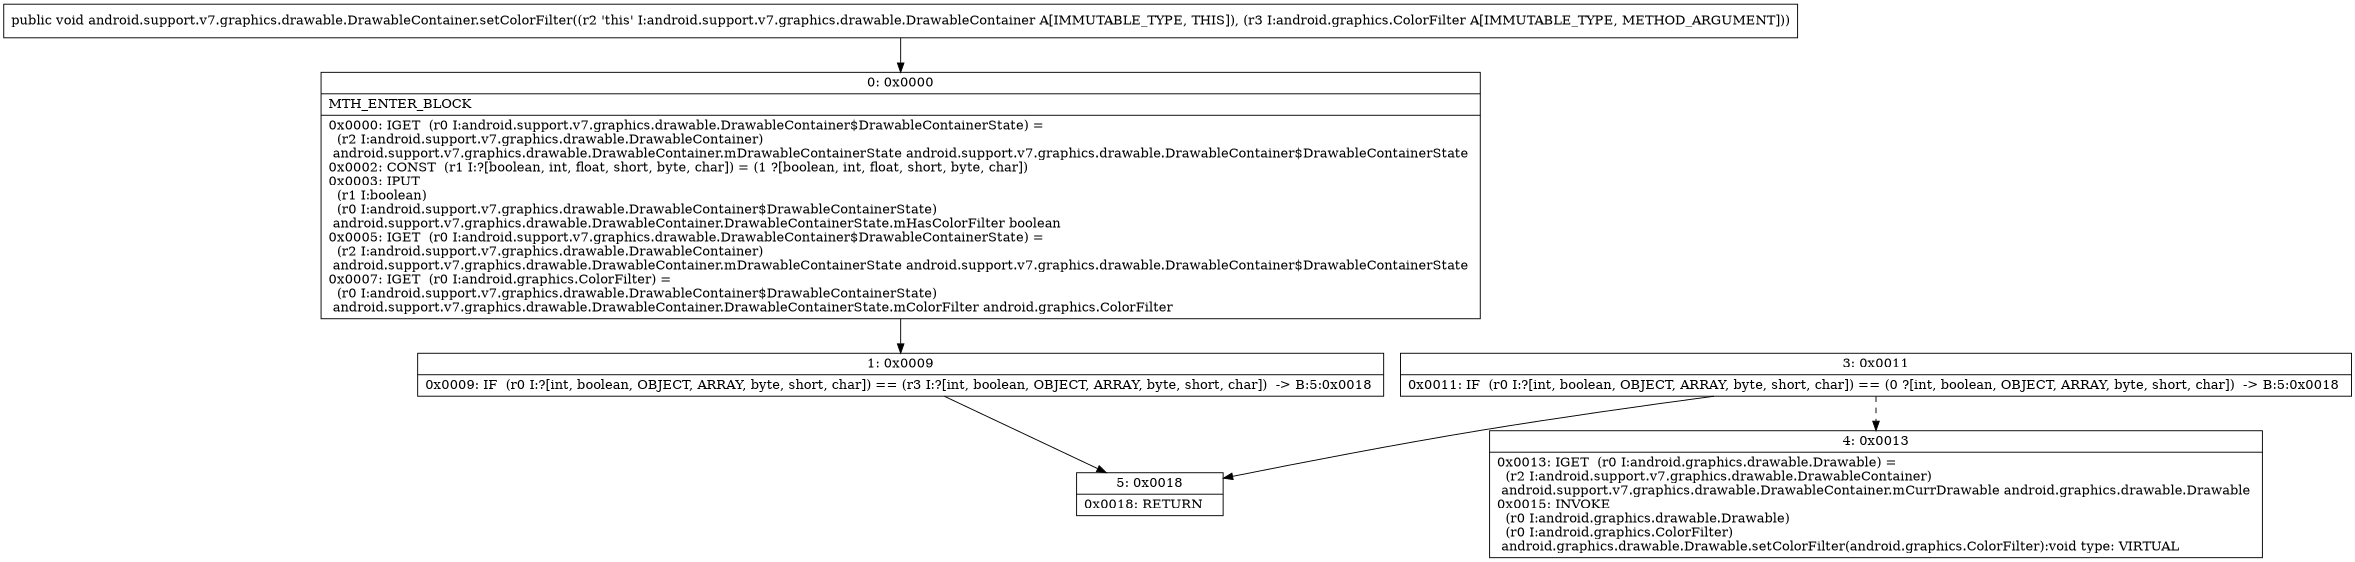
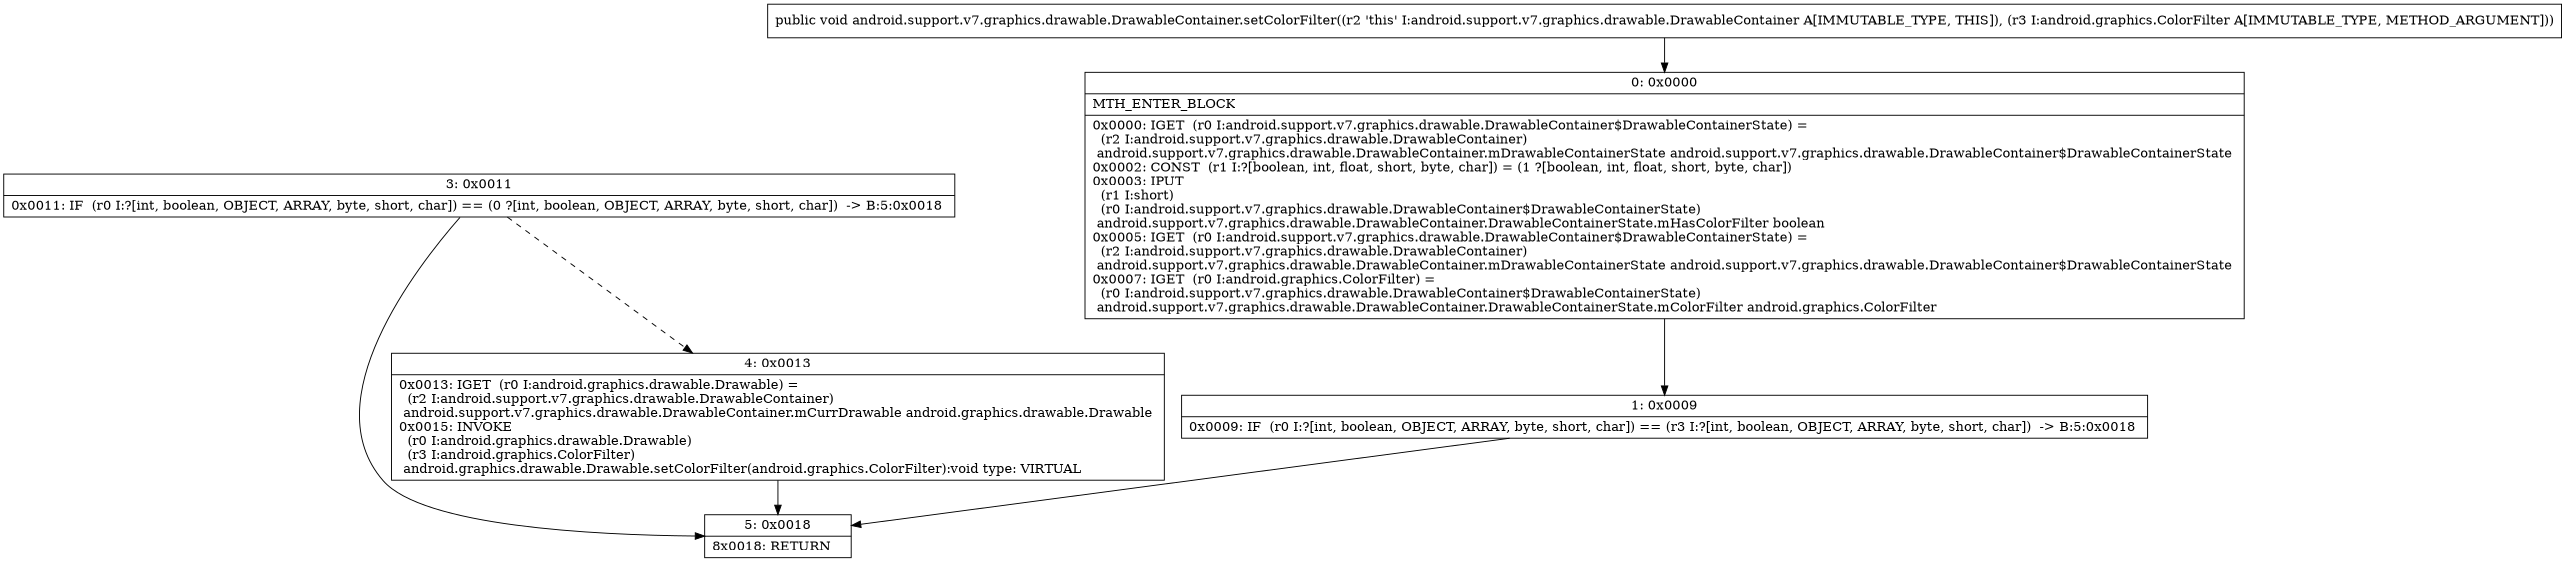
(378, 196) -> (1134, 196)
none -> (778, 493)
(1150, 504) -> (778, 546)
(1615, 532) -> (517, 455)
